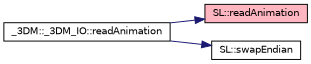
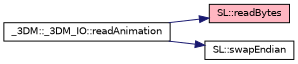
(256, 14) -> (249, 14)
